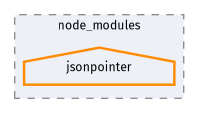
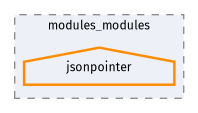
(99, 26) -> (99, 26)
